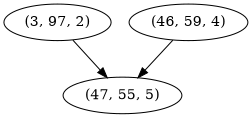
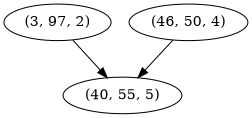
(188, 22) -> (188, 22)
(122, 95) -> (122, 95)
